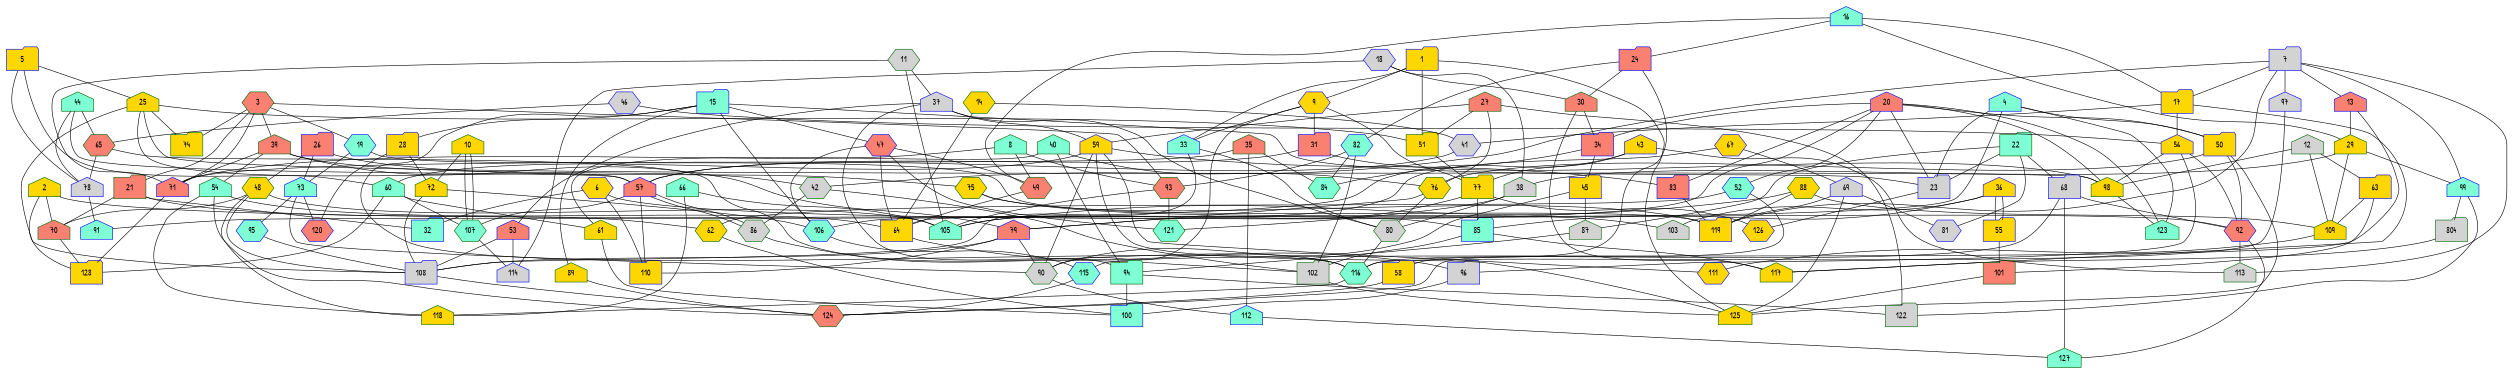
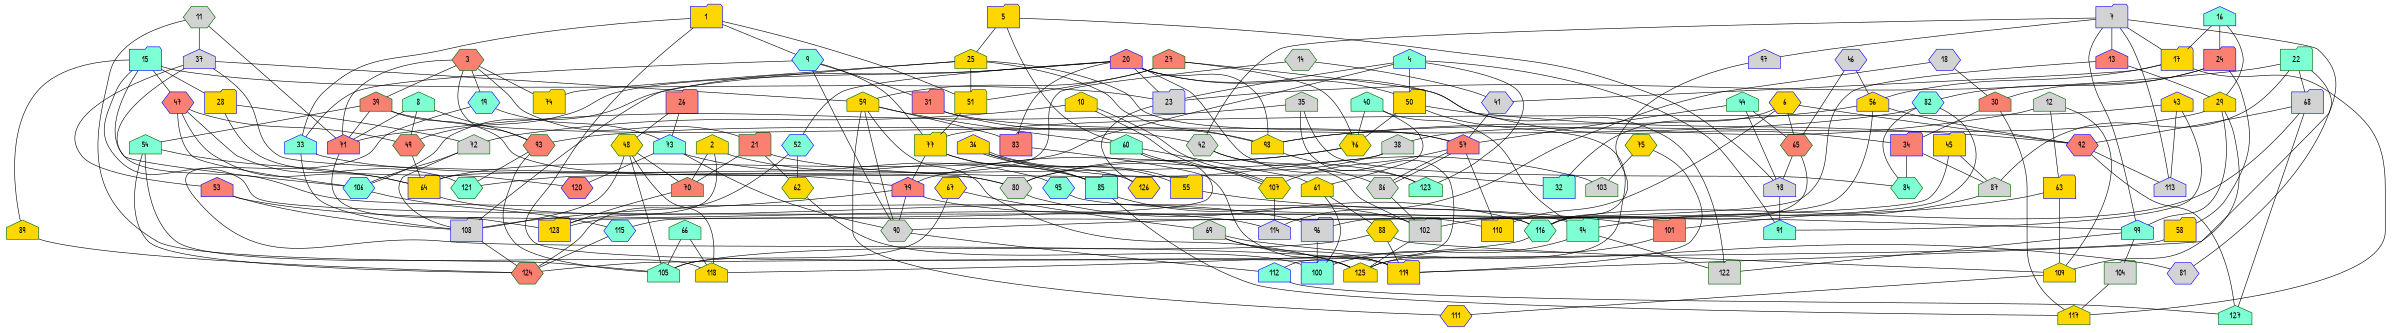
(1363, 49) -> (606, 96)
(1489, 79) -> none
none -> (1633, 100)
(979, 103) -> (1301, 60)
(1314, 103) -> (808, 60)
none -> (1790, 120)
(1096, 145) -> (863, 103)
(1249, 145) -> (1302, 103)
(1591, 167) -> (1953, 168)
(644, 175) -> none
(431, 188) -> (474, 145)
(1846, 188) -> (1209, 231)
none -> (1351, 210)
(470, 231) -> (1274, 188)
(2452, 231) -> (2120, 273)
(334, 256) -> (1805, 220)
(2240, 273) -> (2170, 188)
